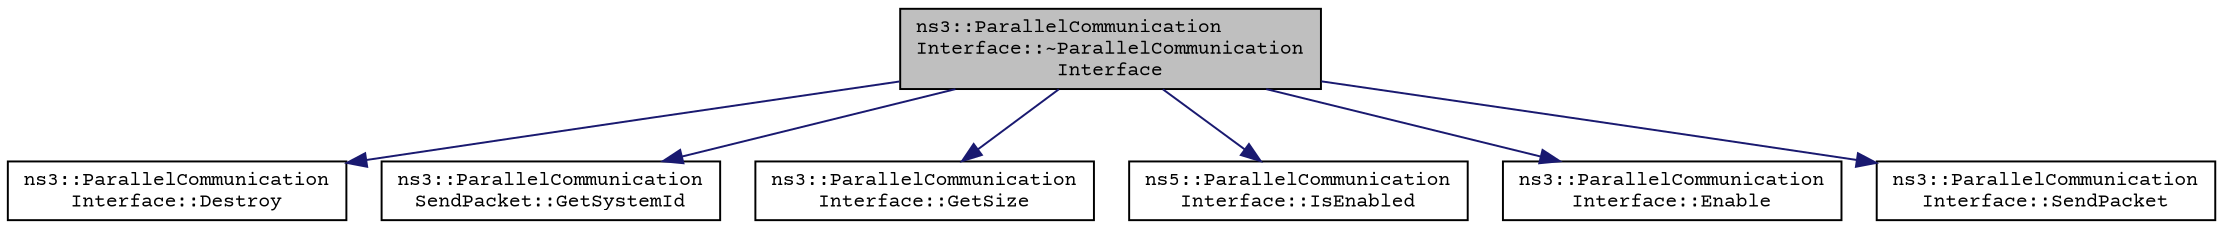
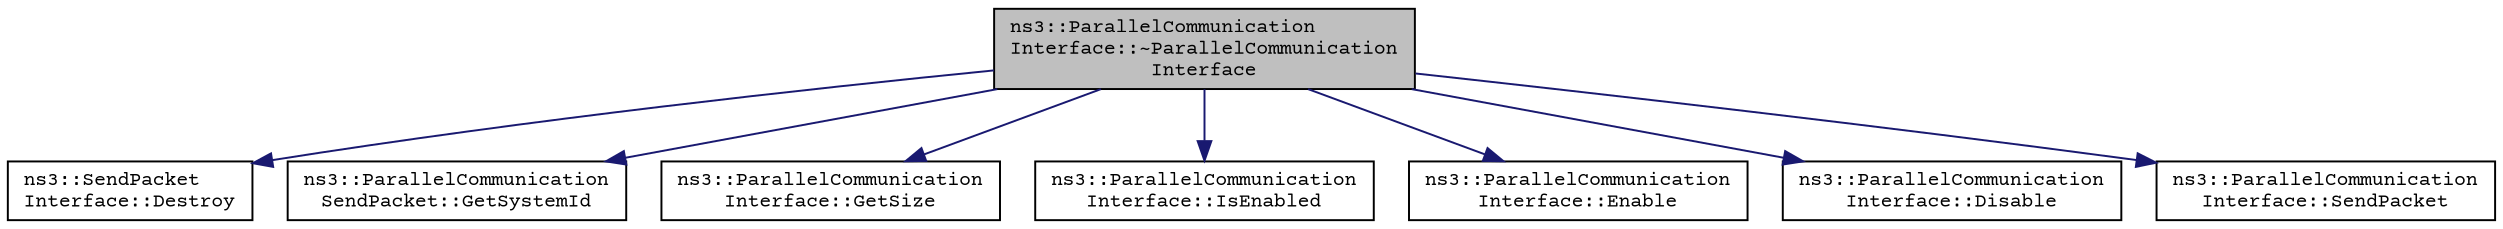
(177, 191) -> (130, 191)
(1298, 191) -> (1204, 191)
none -> (1952, 191)
